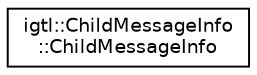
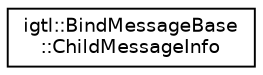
(128, 38) -> (131, 38)
